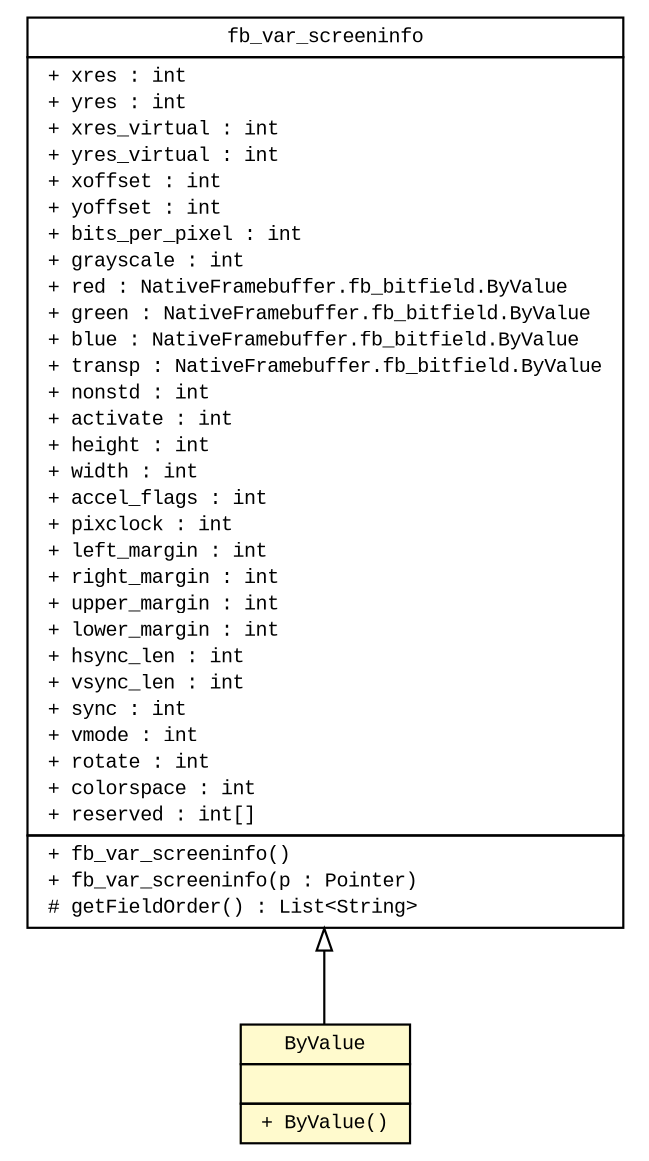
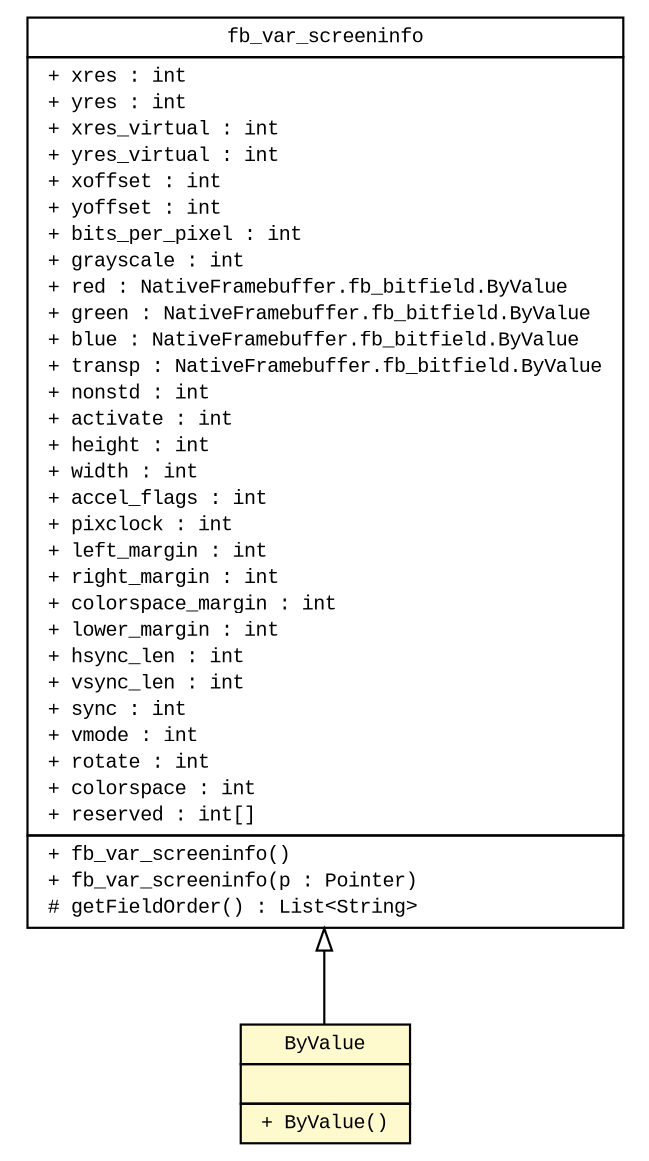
(164, 604) -> (192, 604)
